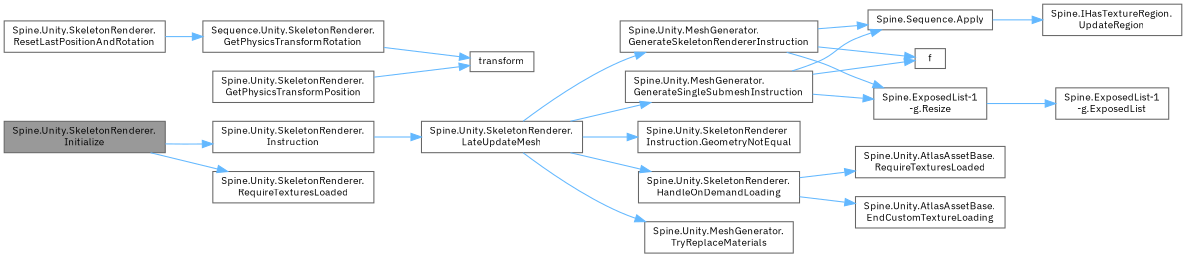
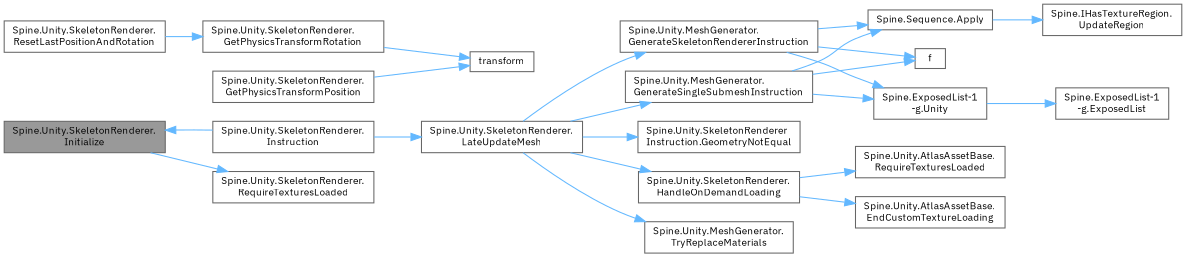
(293, 37) -> (293, 37)
(930, 104) -> (930, 104)
(184, 144) -> (194, 130)
